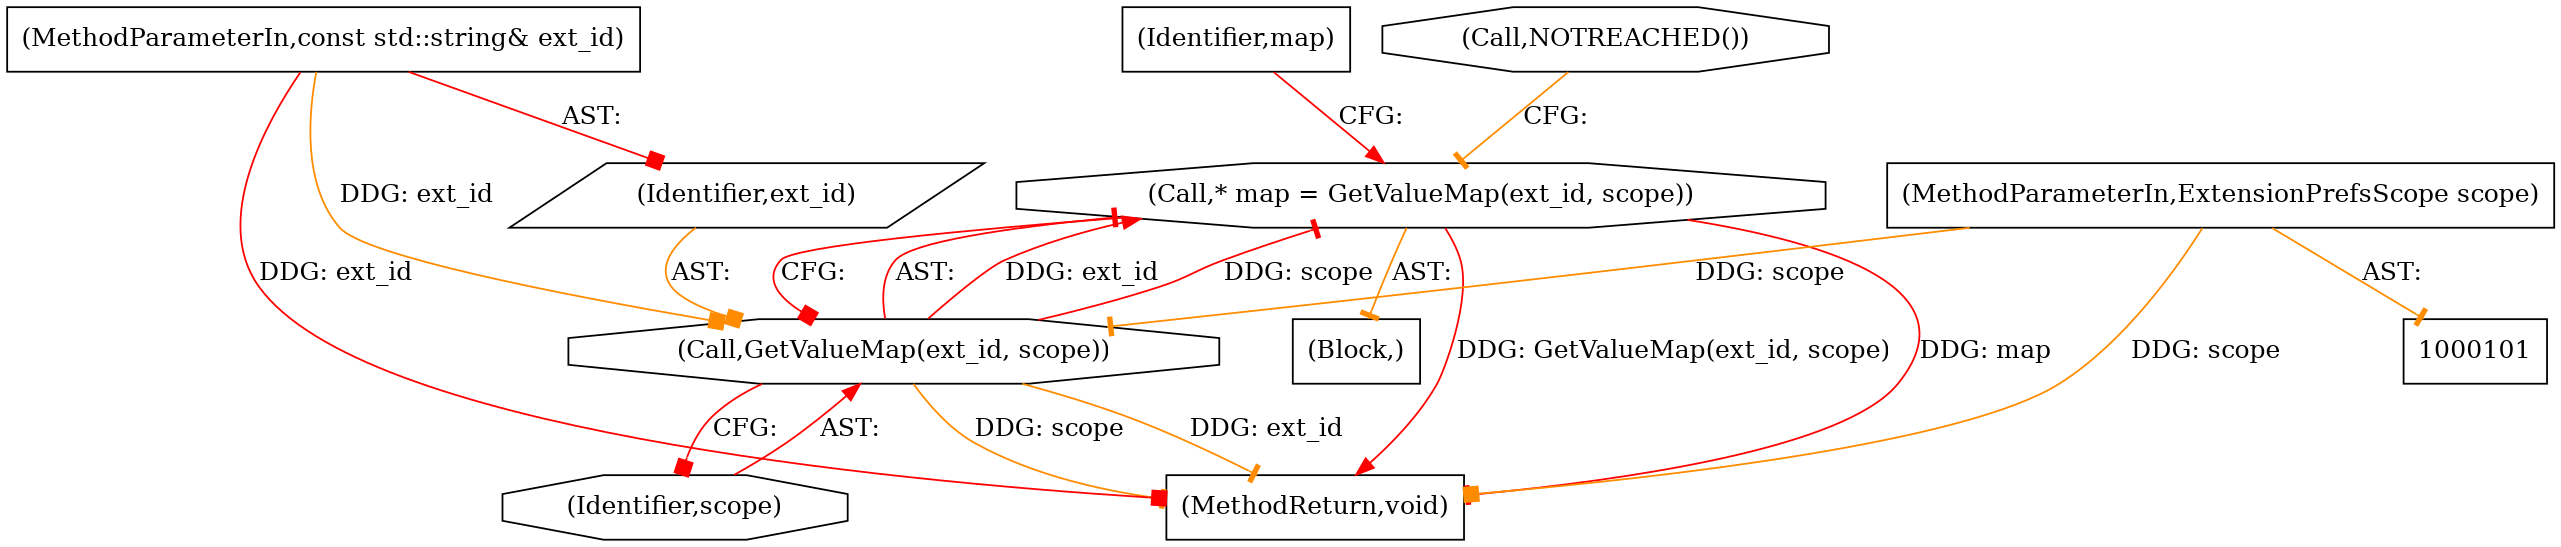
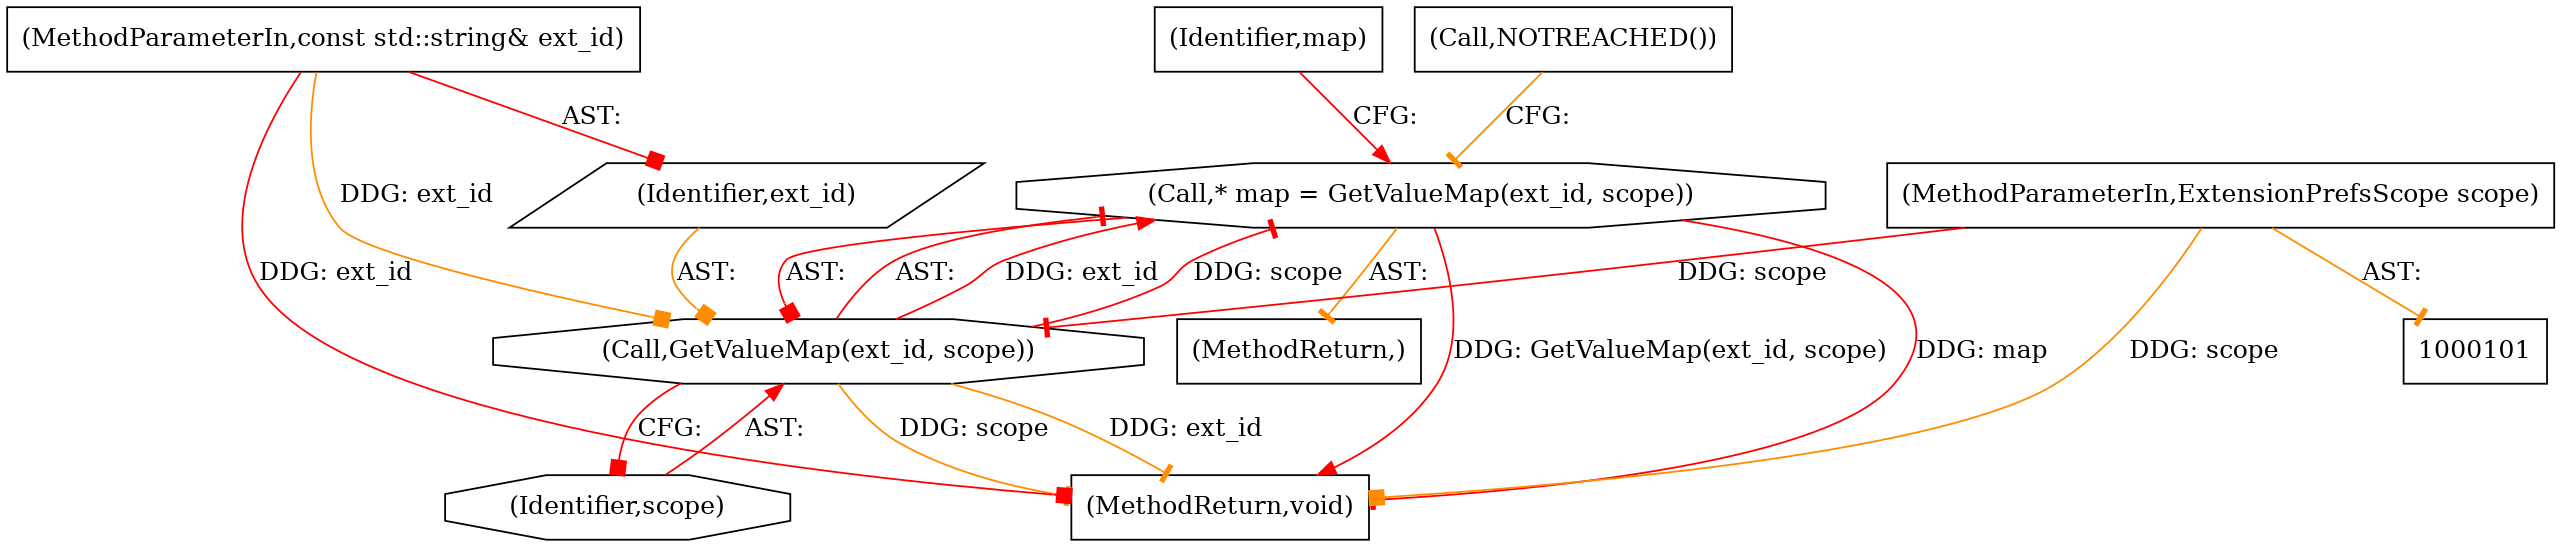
(1606, 39) -> (1573, 39)
(818, 273) -> (820, 273)
(1543, 278) -> (1509, 280)
(1356, 351) -> (1299, 351)
